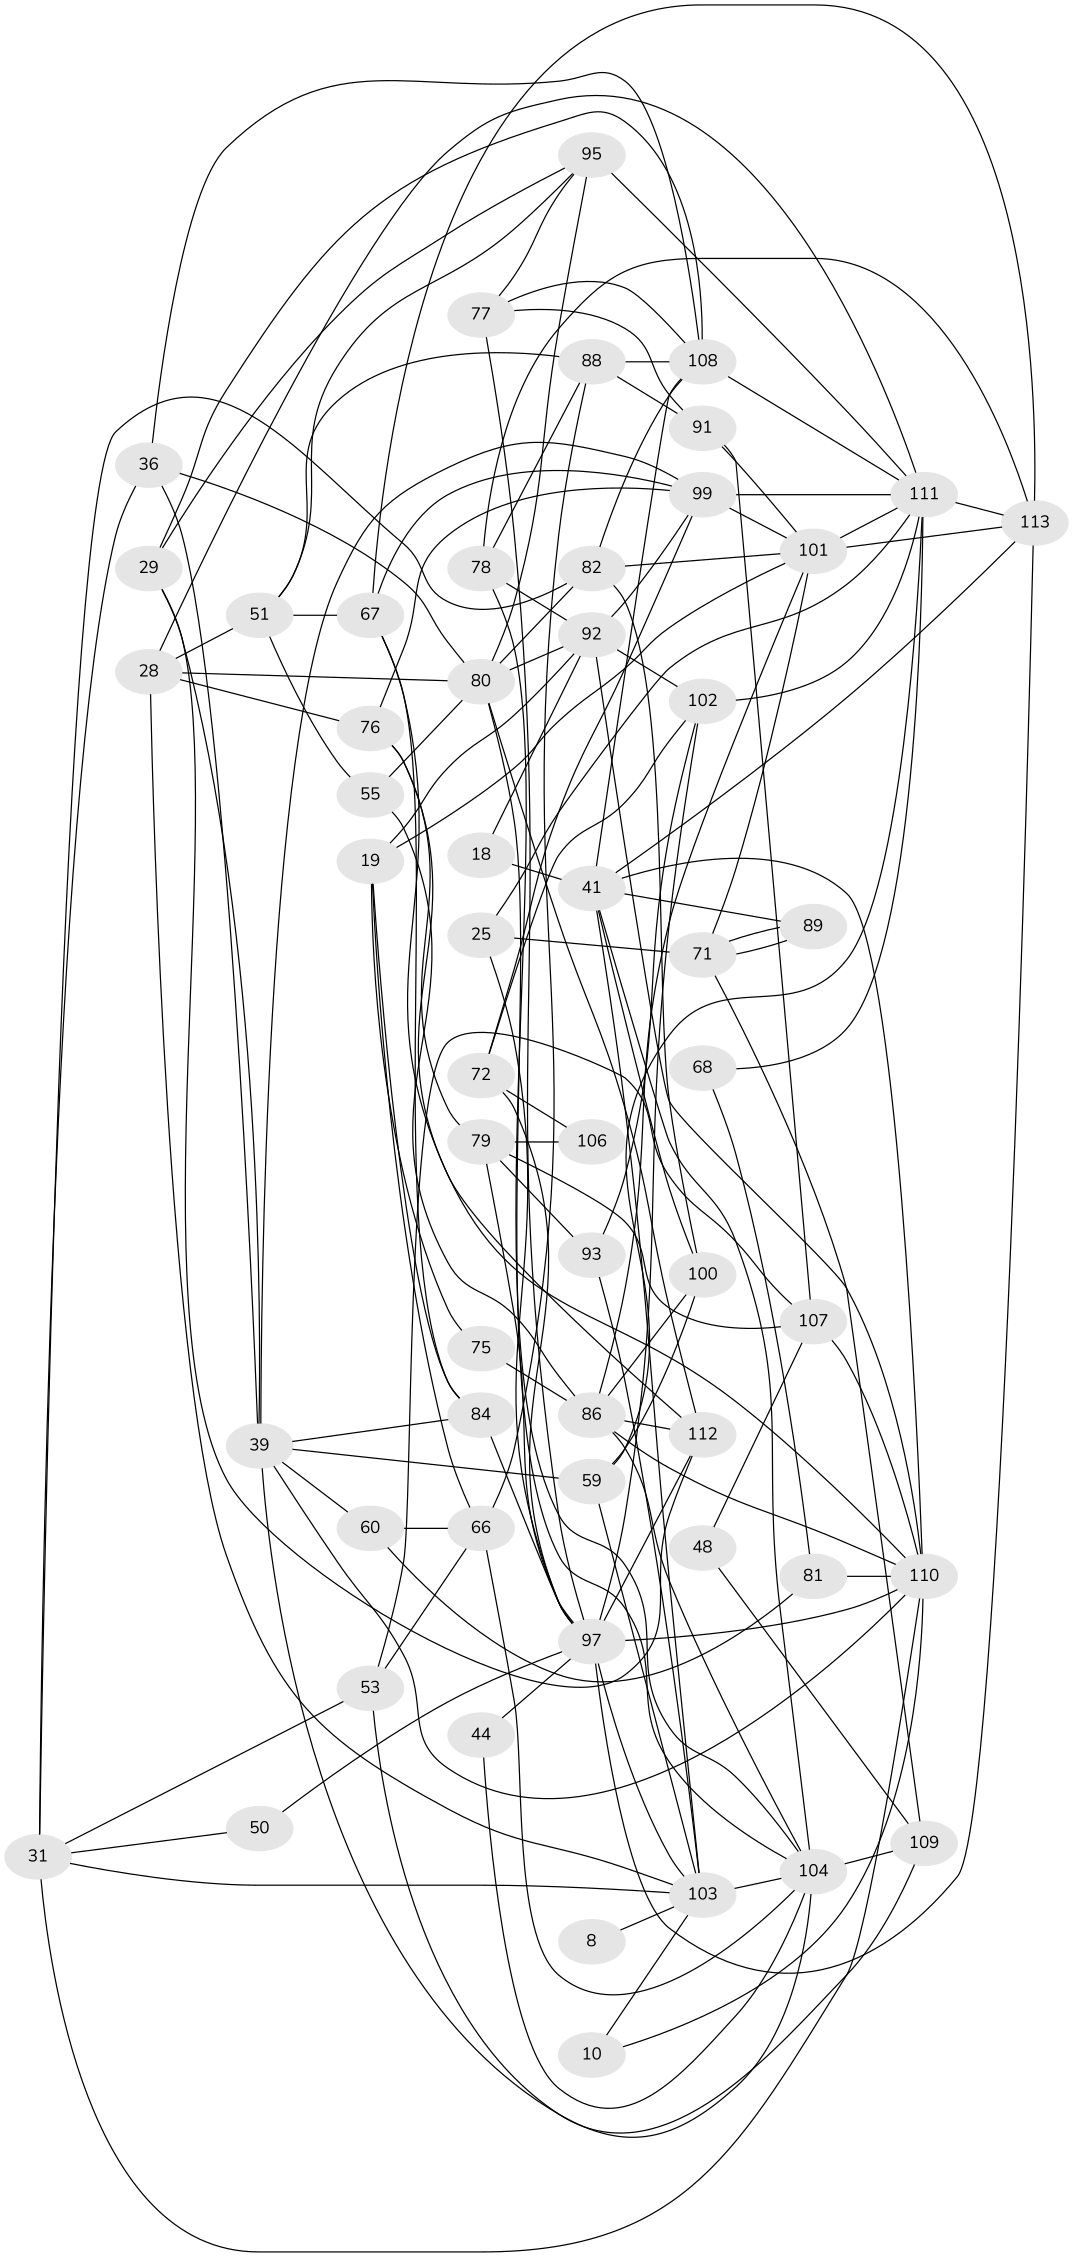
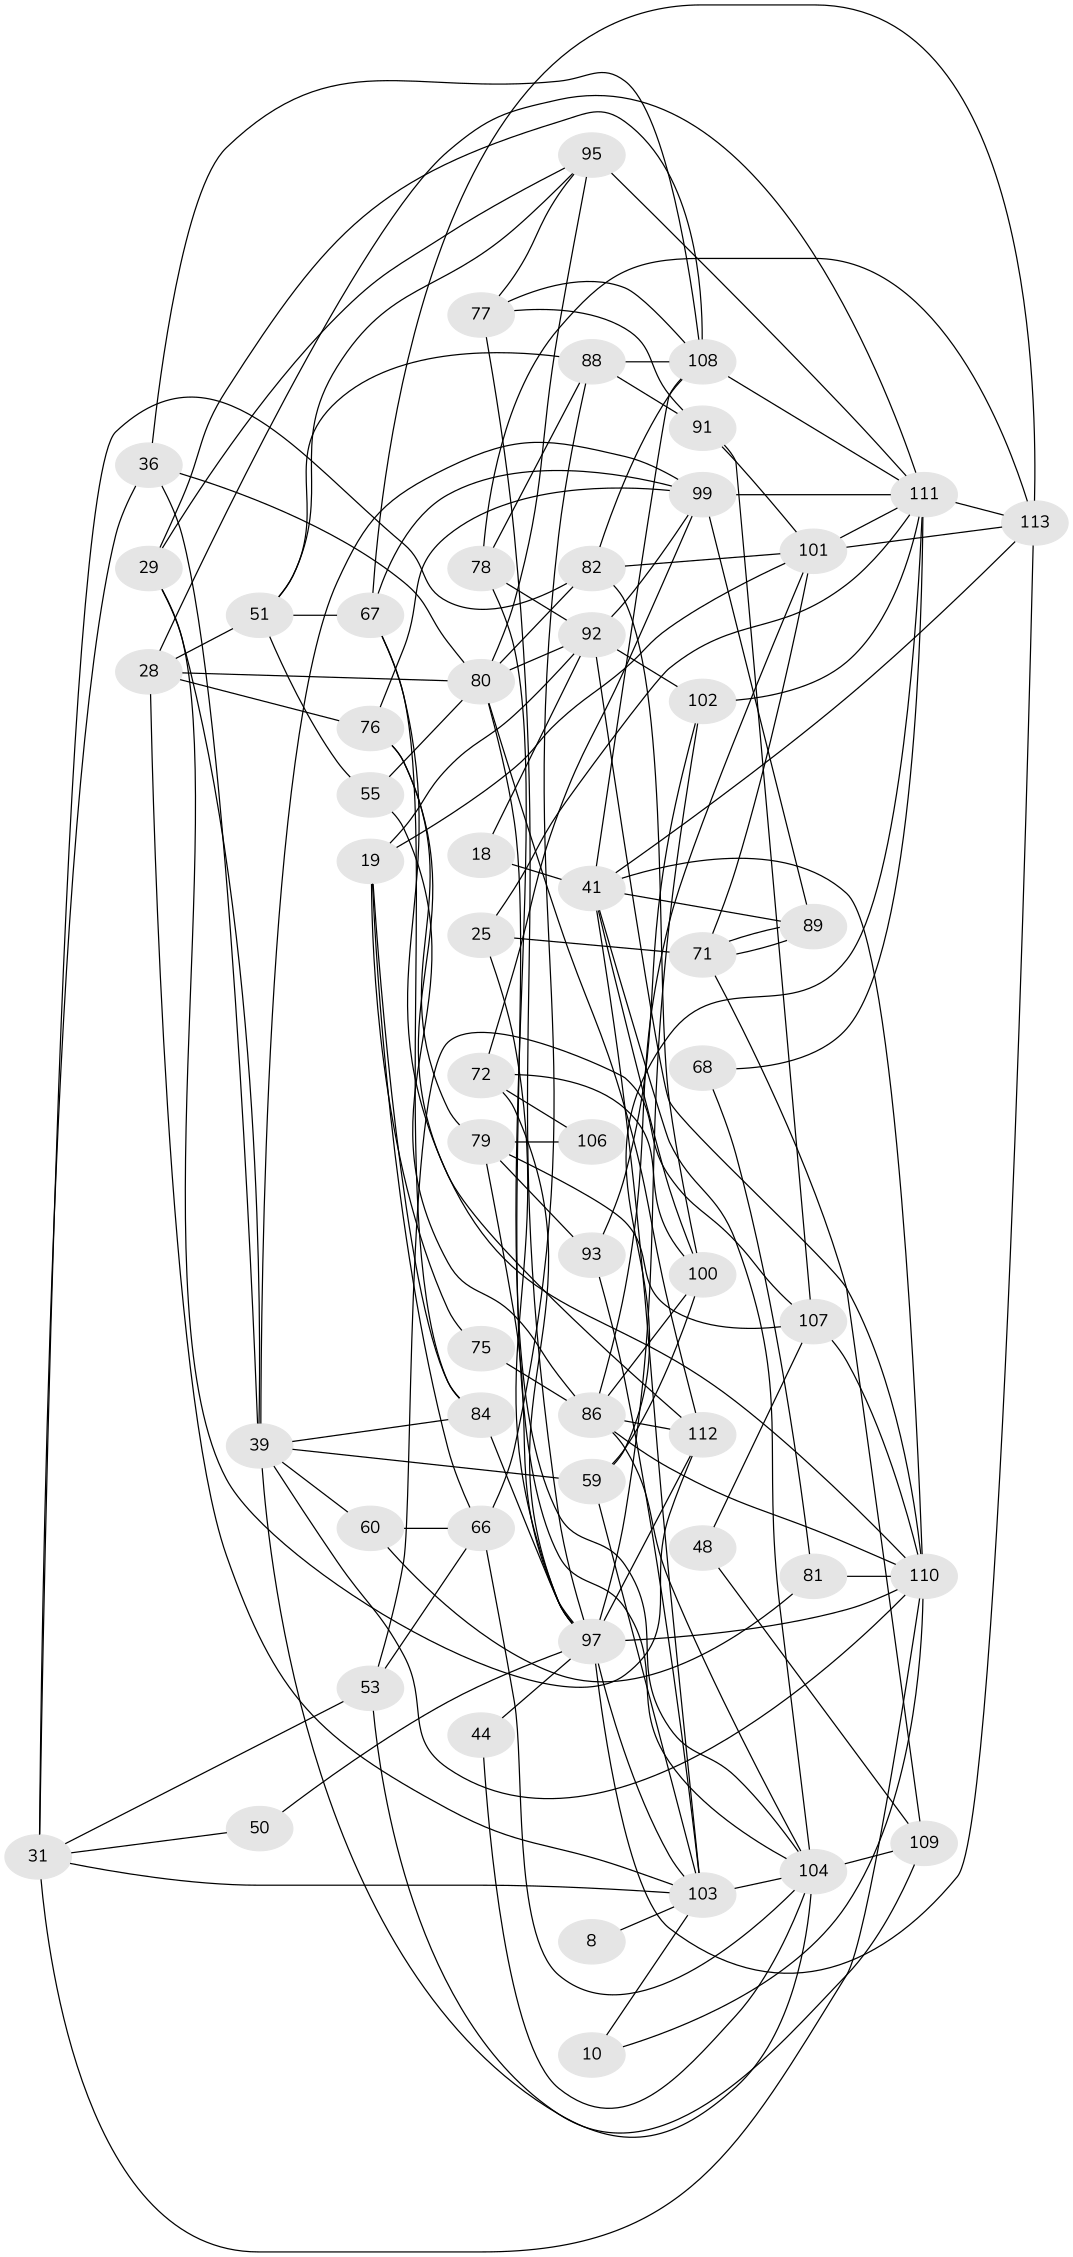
(758, 523) -> (746, 662)
(553, 865) -> (609, 1097)
